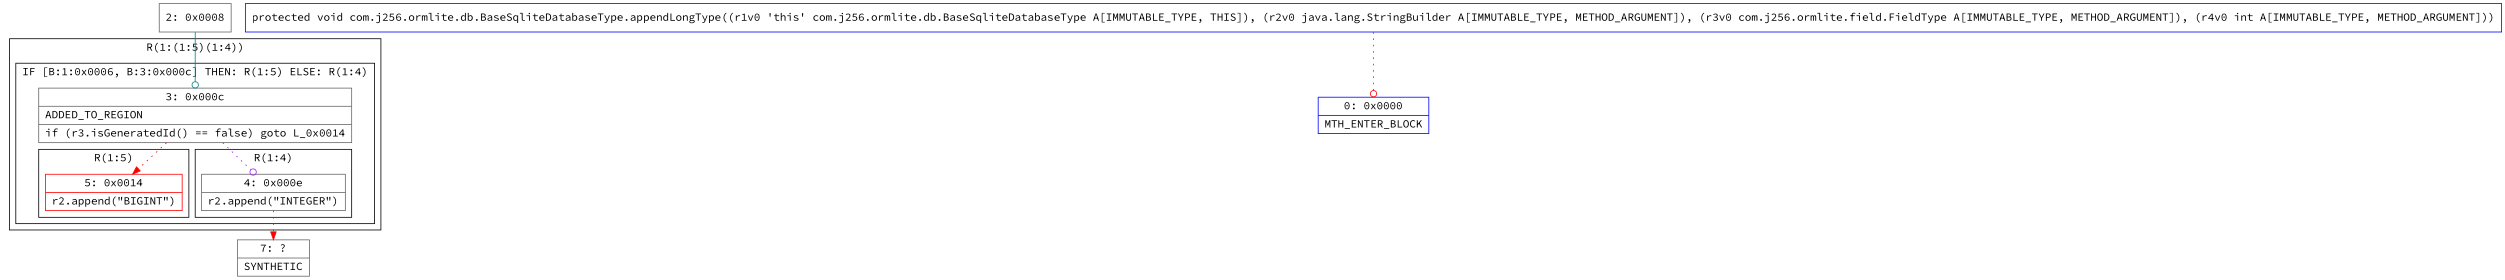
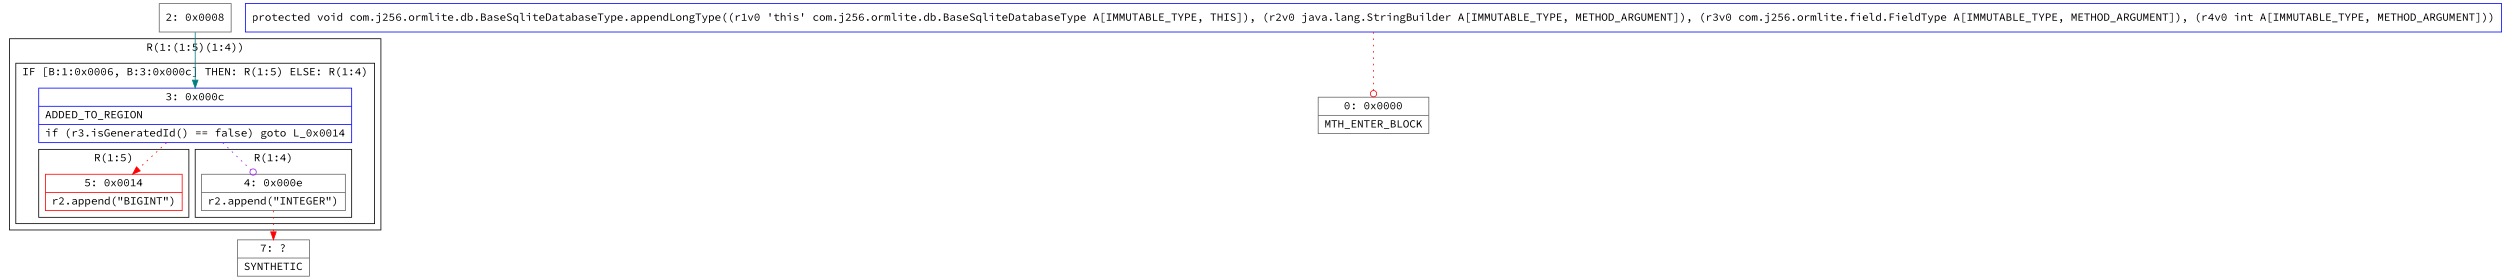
(195, 57) -> (195, 56)
(195, 115) -> (195, 115)
(1374, 115) -> (1374, 115)
